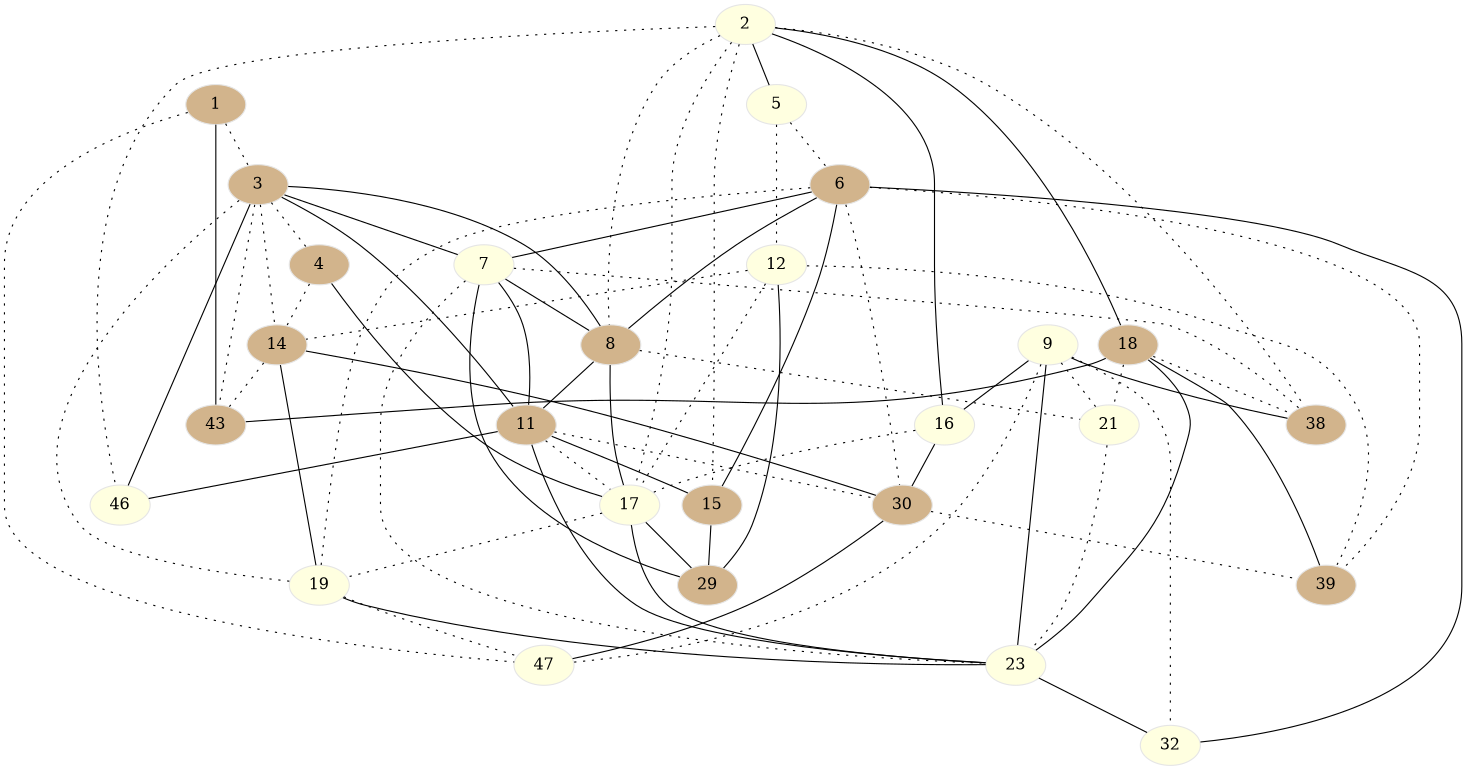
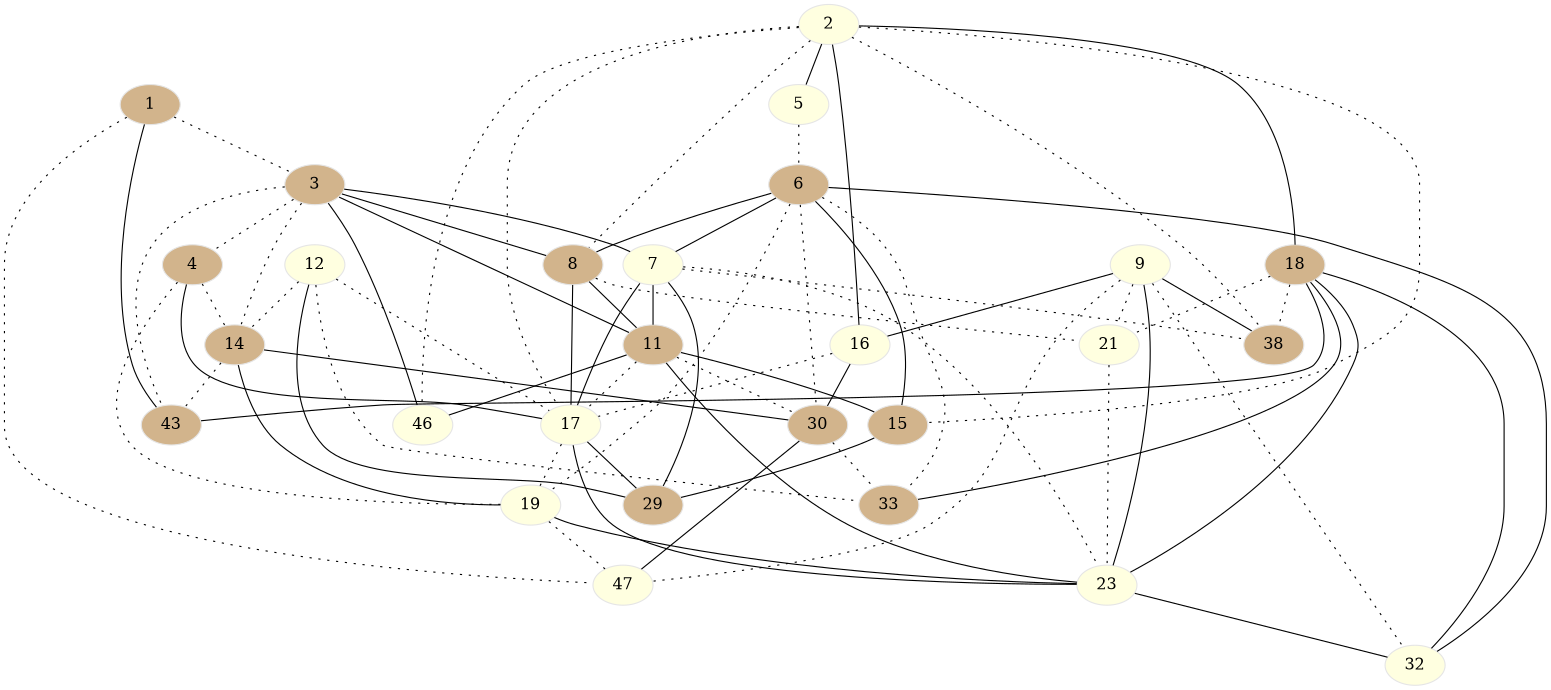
(777, 182) -> none
(554, 309) -> (604, 342)
none -> (1504, 421)
(59, 442) -> (221, 483)
(1326, 585) -> (889, 505)
